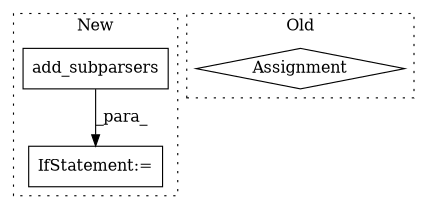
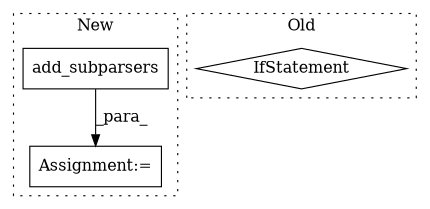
(300, 69) -> (302, 69)
(96, 166) -> (96, 166)
